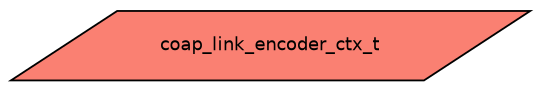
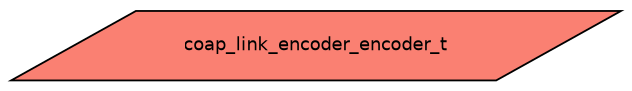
(271, 46) -> (316, 46)
